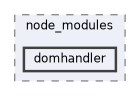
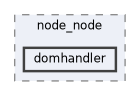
(70, 26) -> (70, 26)
